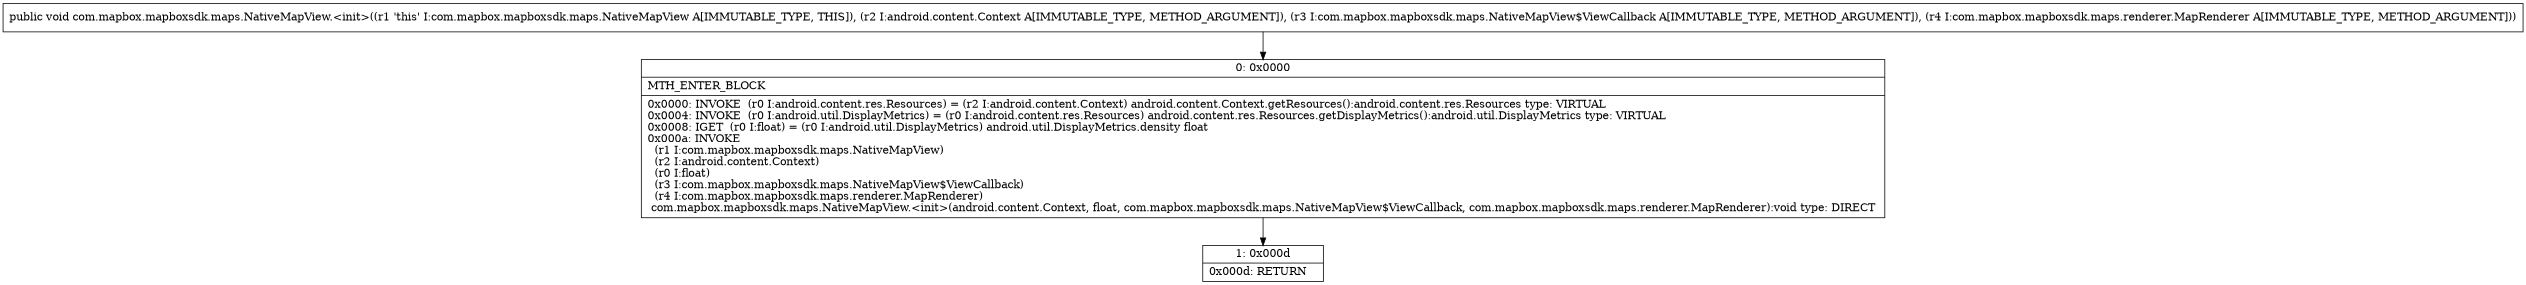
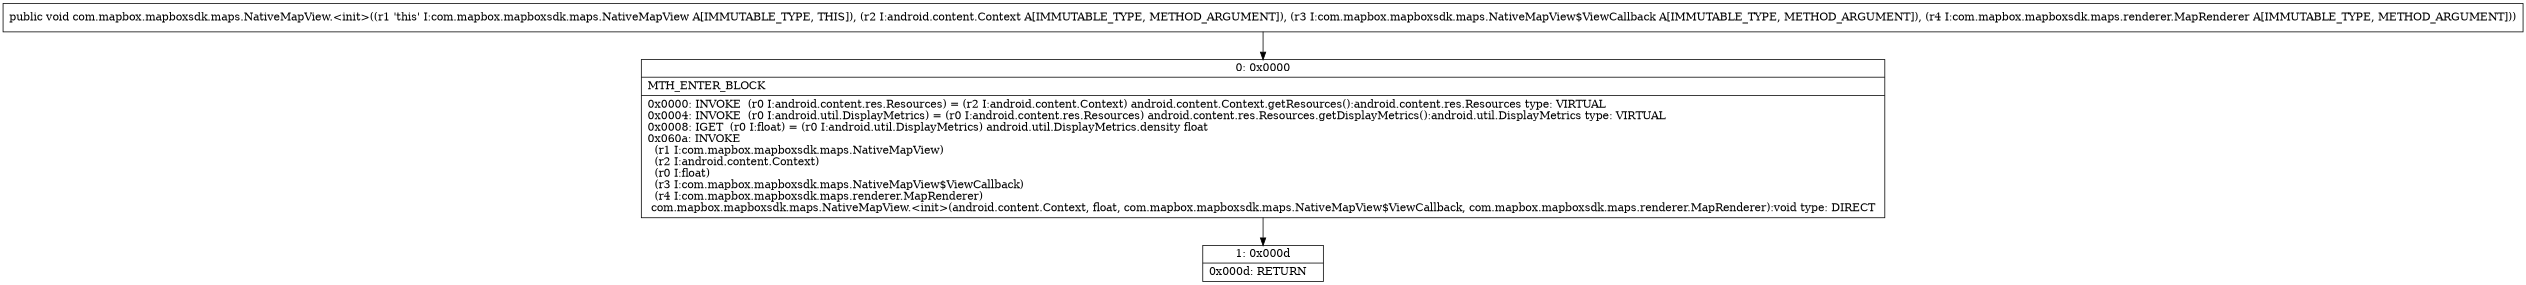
(697, 139) -> (697, 139)
